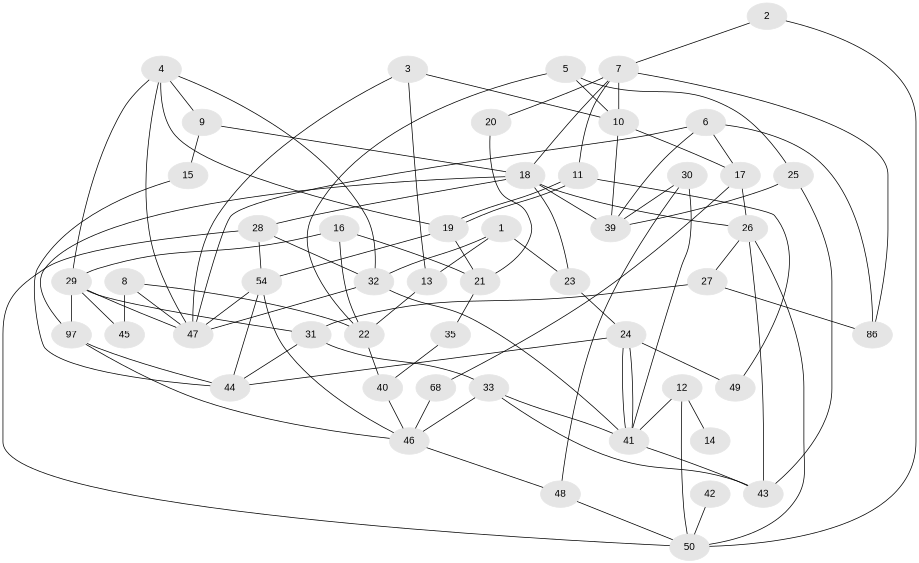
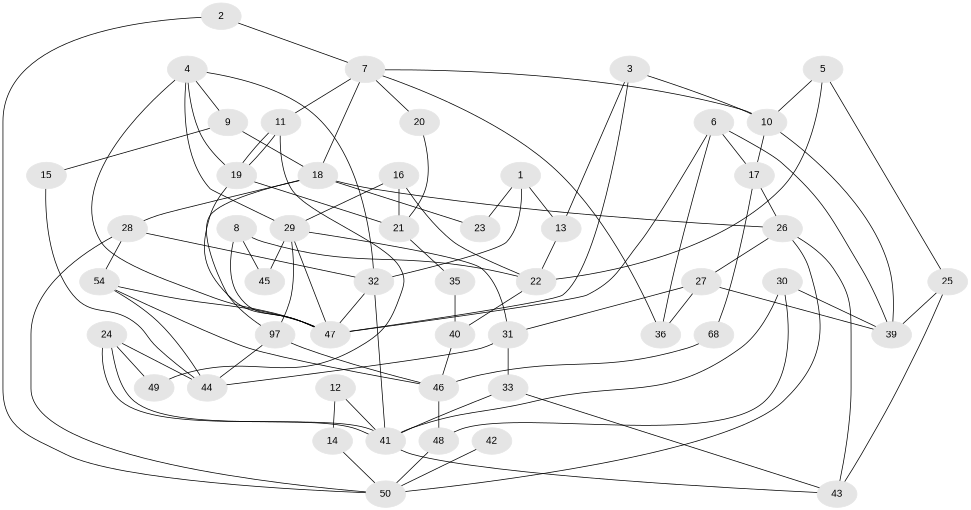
(568, 202) -> (797, 308)
(355, 255) -> (213, 277)
(598, 308) -> none
(872, 335) -> (661, 335)
(449, 415) -> none
(682, 465) -> (359, 467)
